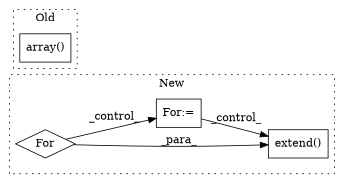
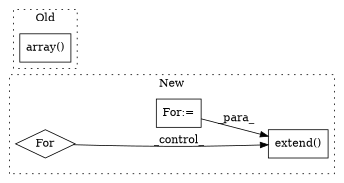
(236, 118) -> (236, 118)
(107, 130) -> none
(179, 140) -> (179, 140)
